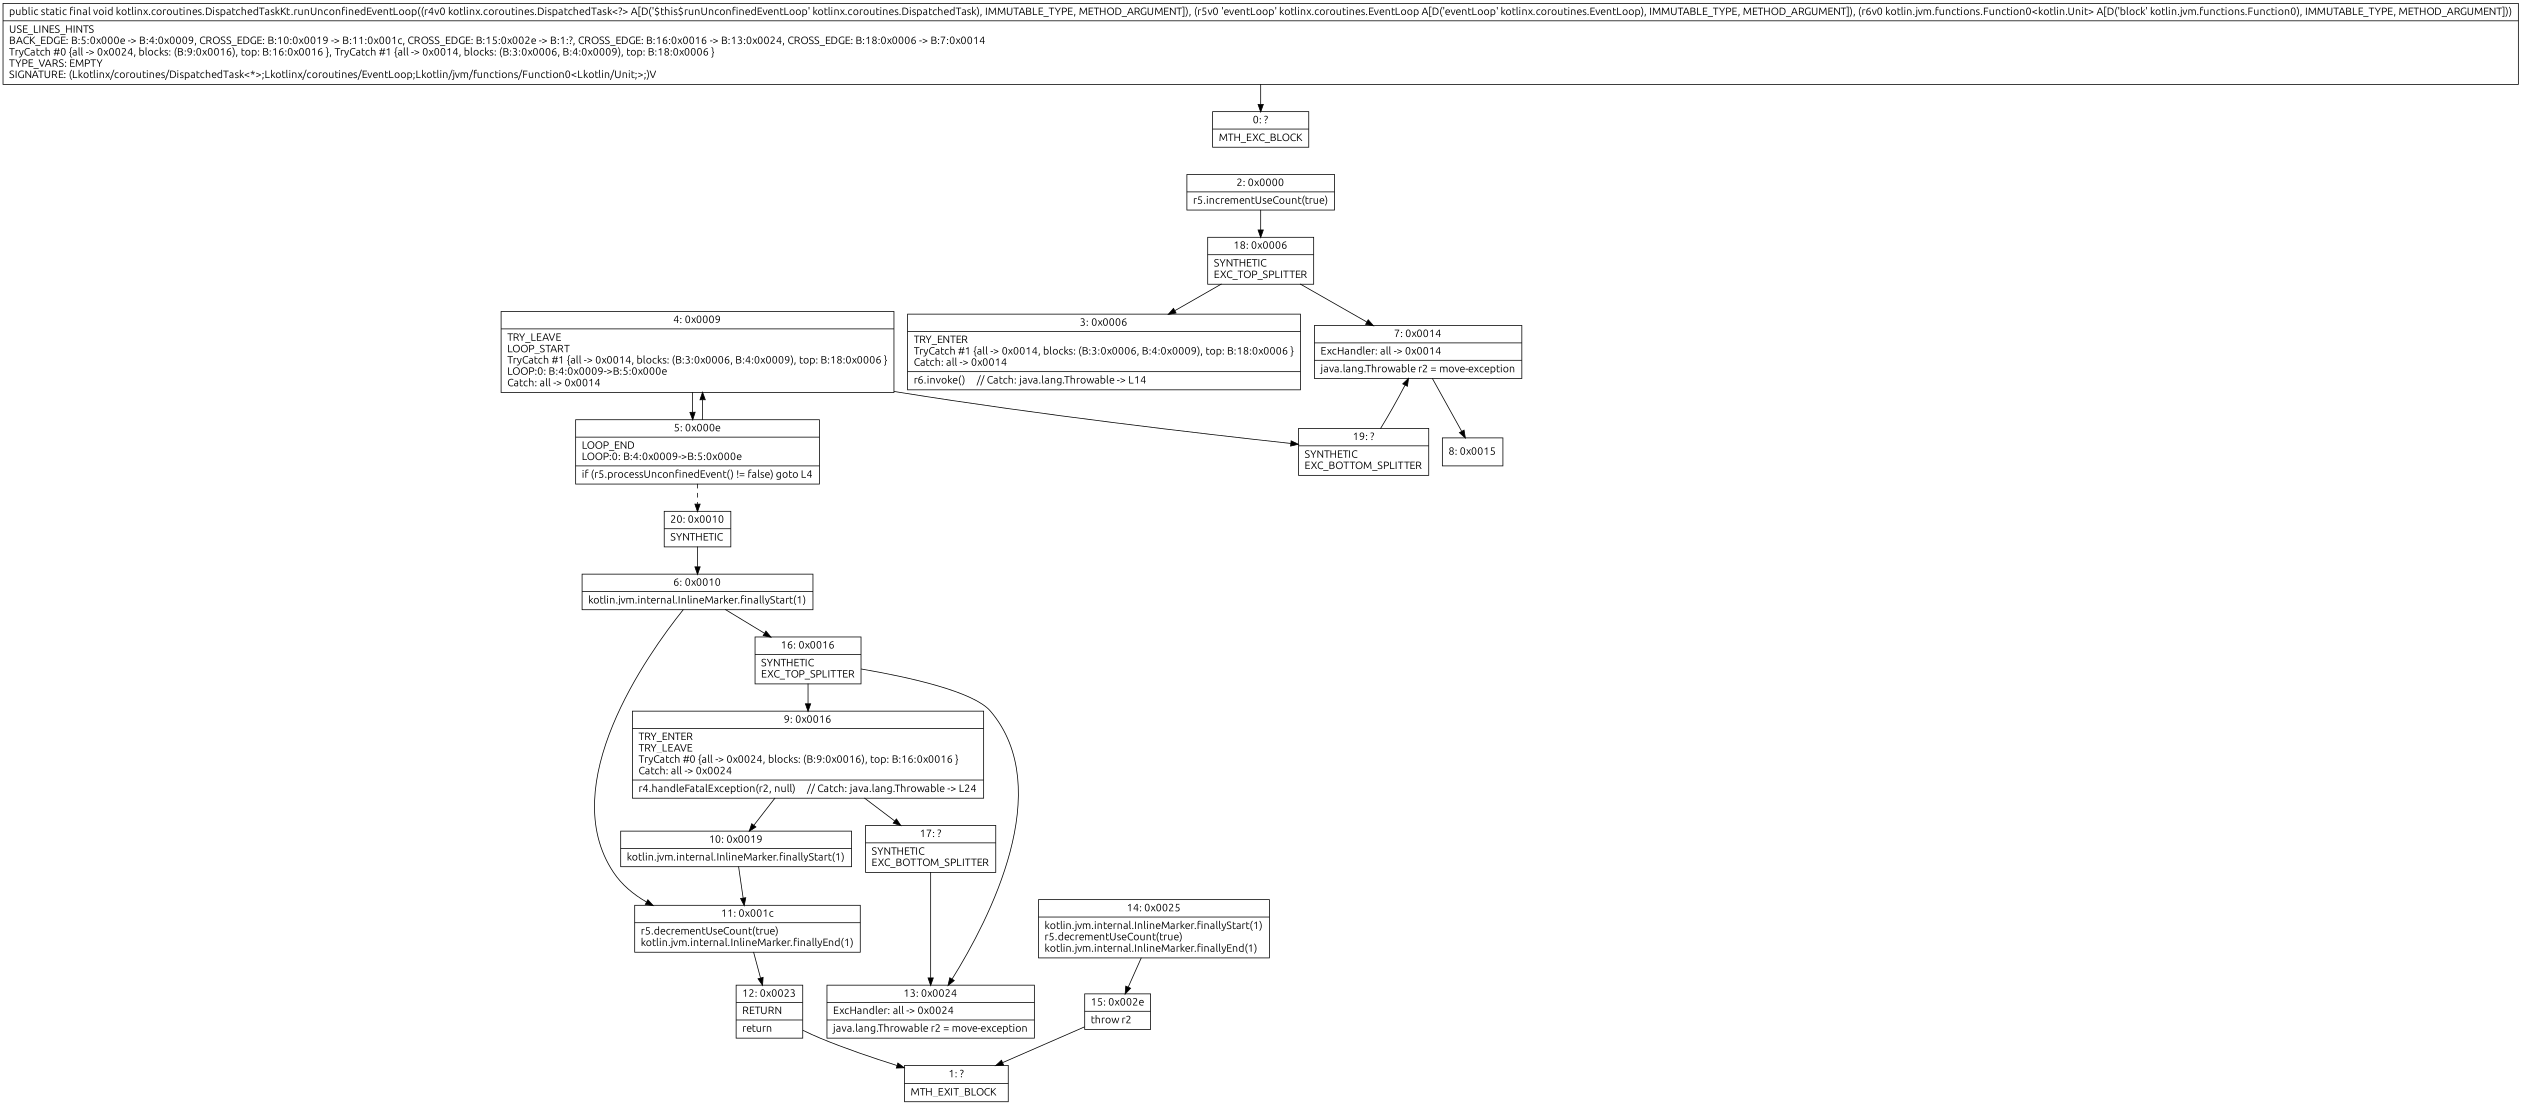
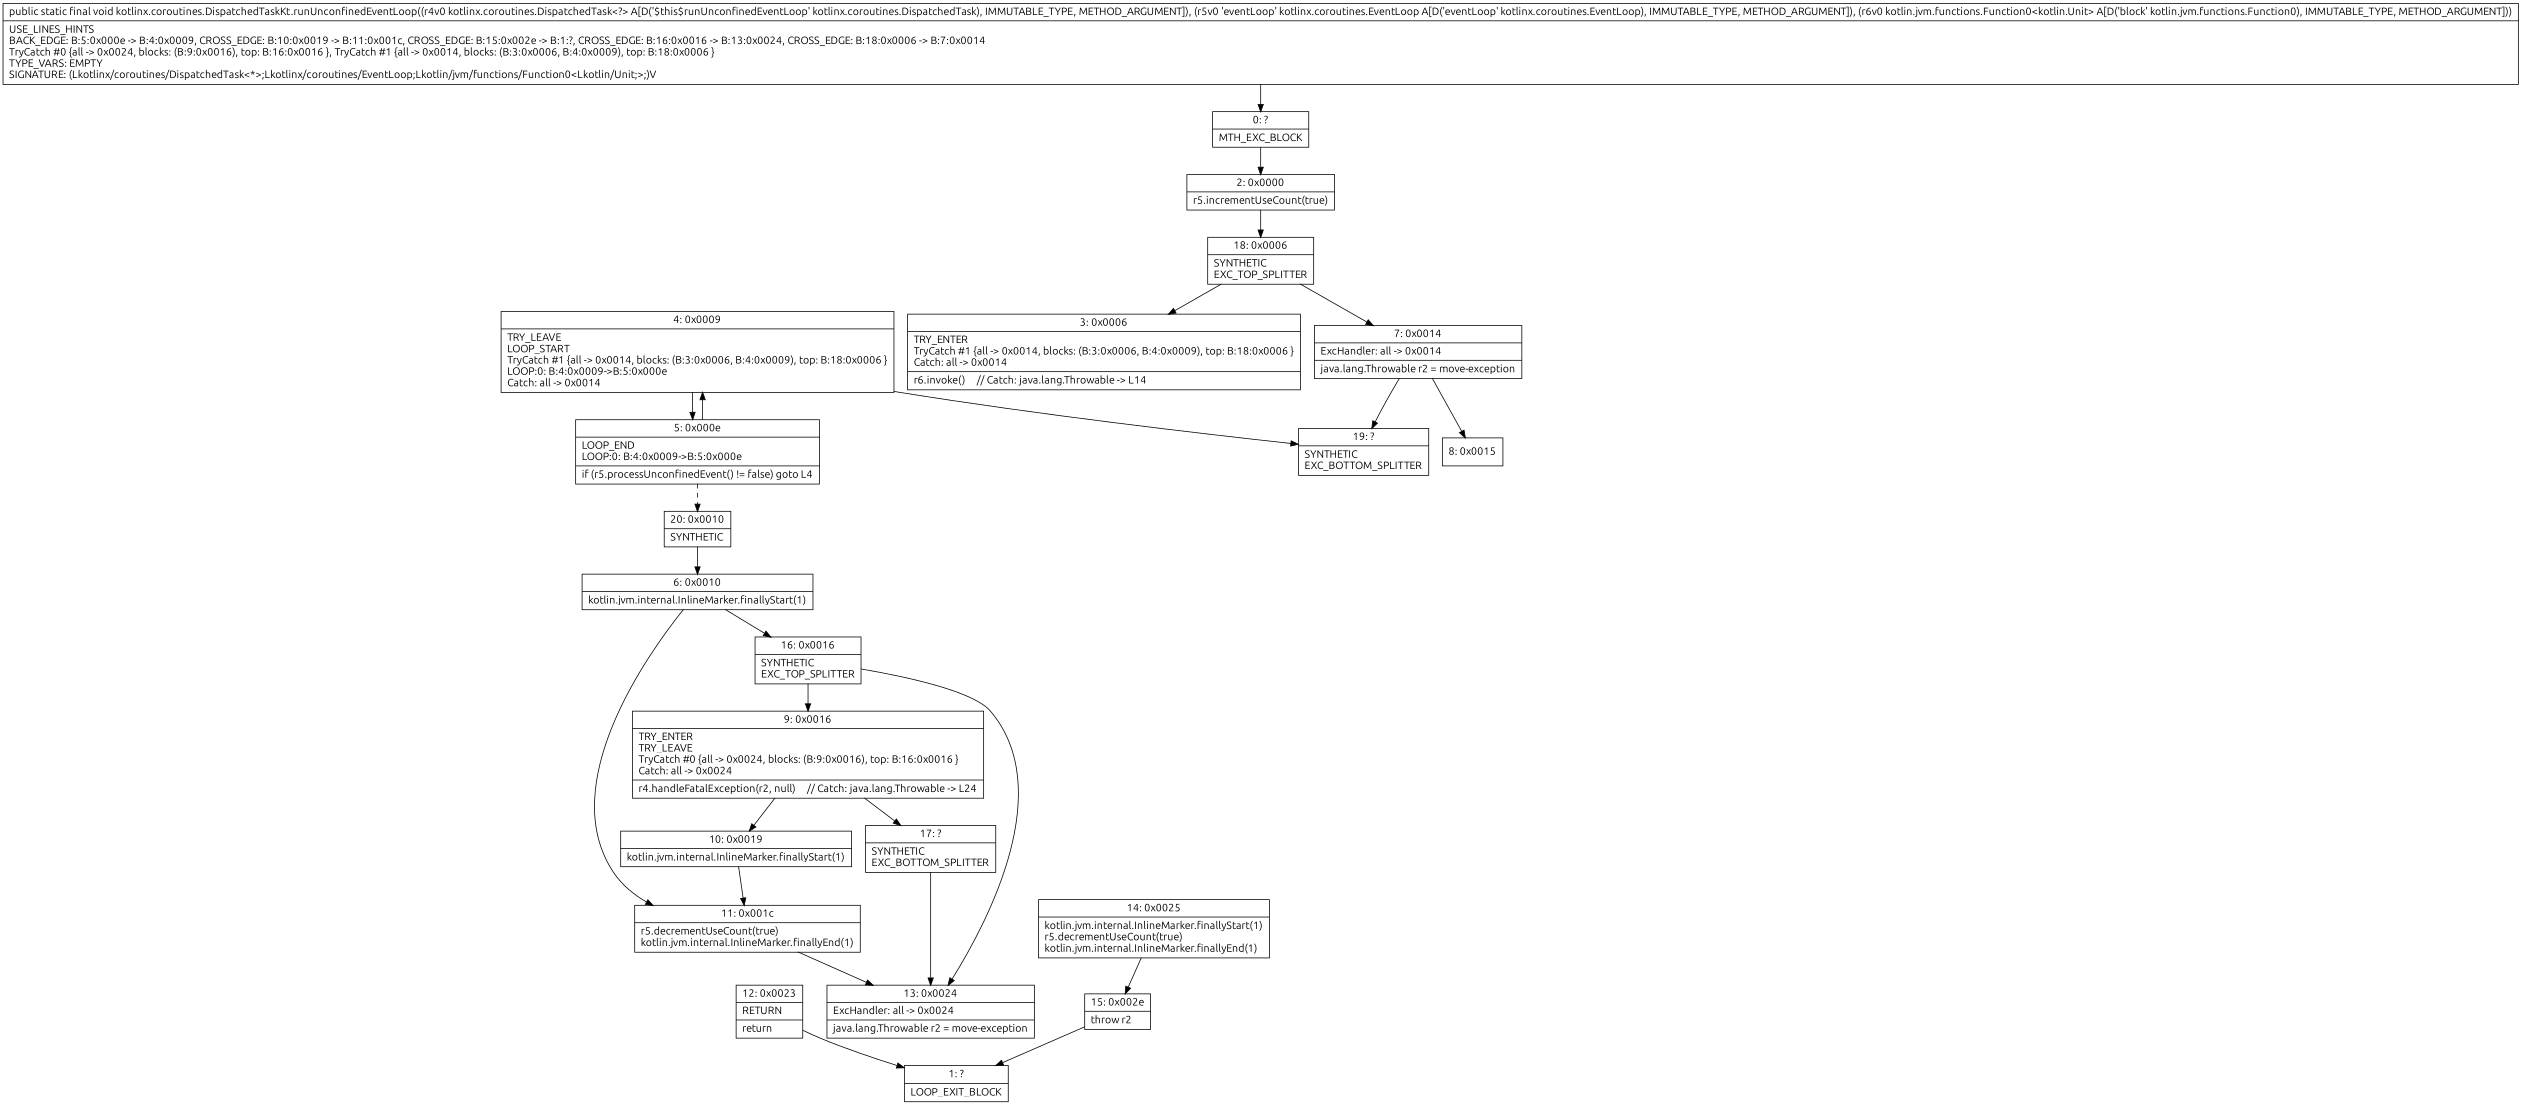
none -> (1261, 157)
(1393, 407) -> (1387, 400)
(757, 965) -> (832, 967)
(954, 1092) -> (956, 1092)
